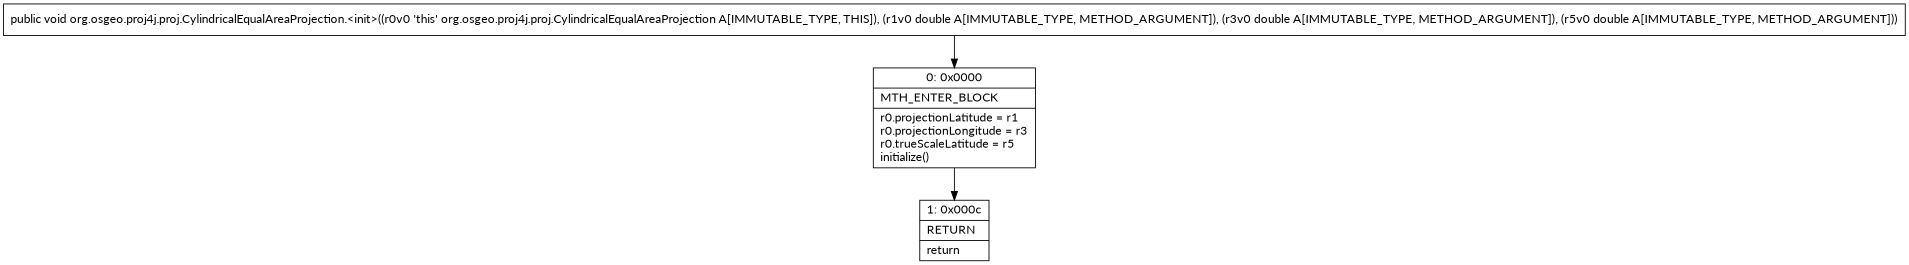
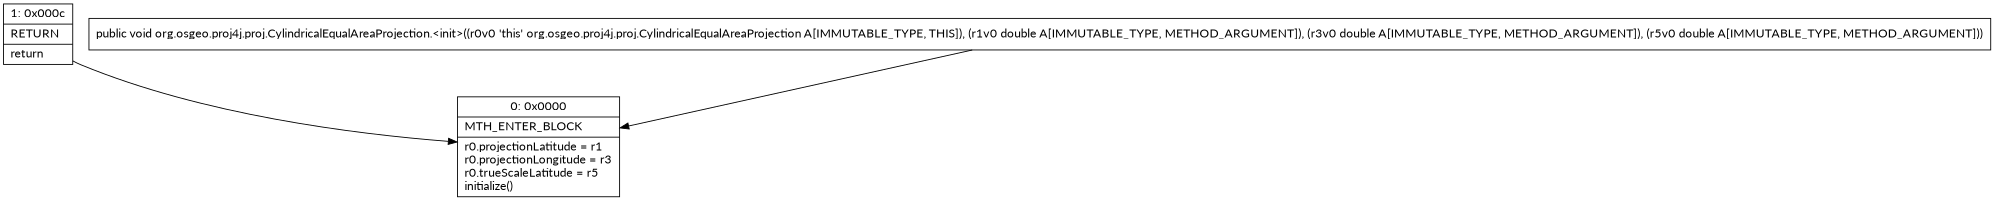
(954, 180) -> (257, 116)
